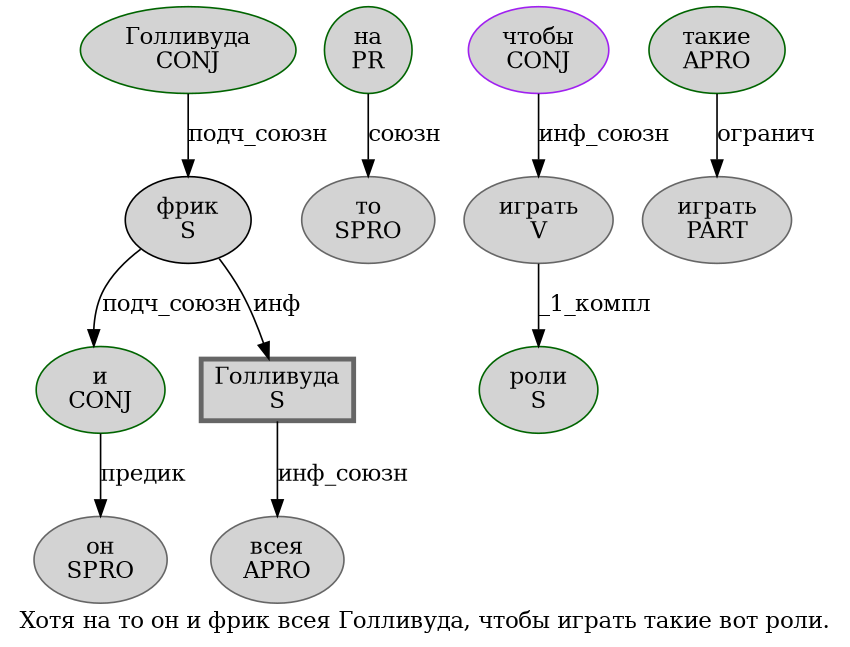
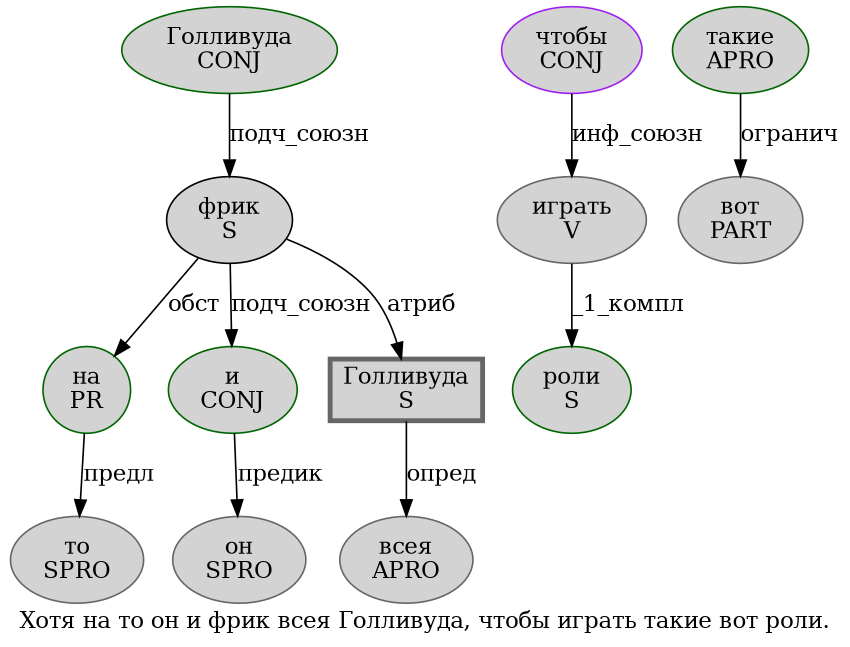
(405, 135) -> (119, 475)
(717, 220) -> (741, 220)
none -> (162, 301)
(277, 305) -> (422, 305)
(343, 475) -> (441, 475)
